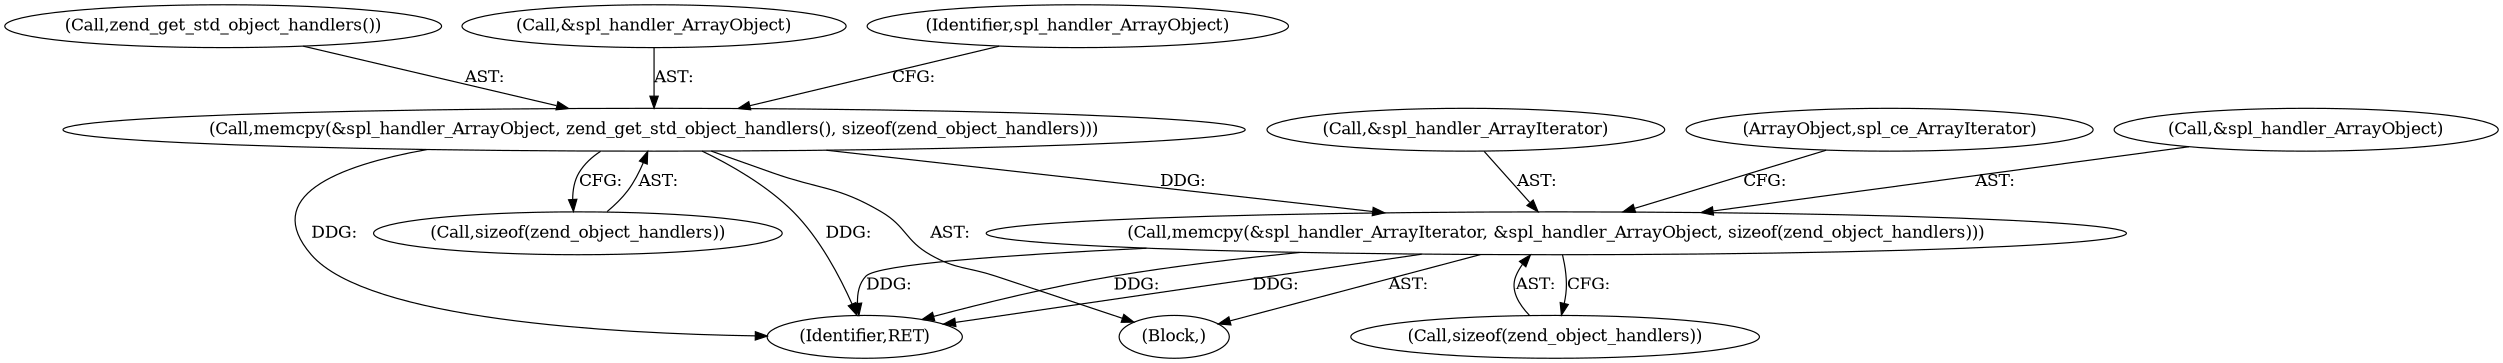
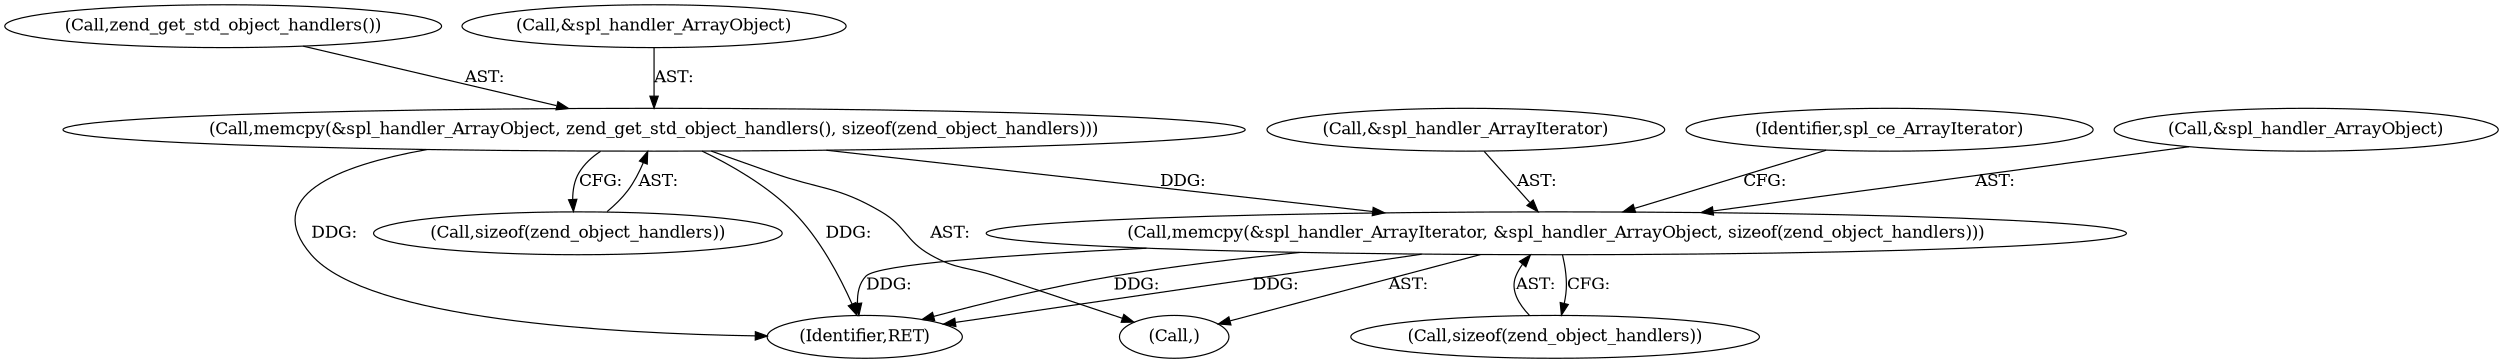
(1078, 26) -> none
(1890, 130) -> (1890, 130)
(1174, 337) -> (1174, 337)
